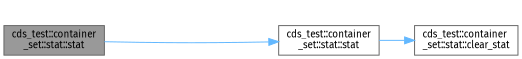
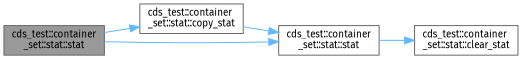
none -> (192, 19)
